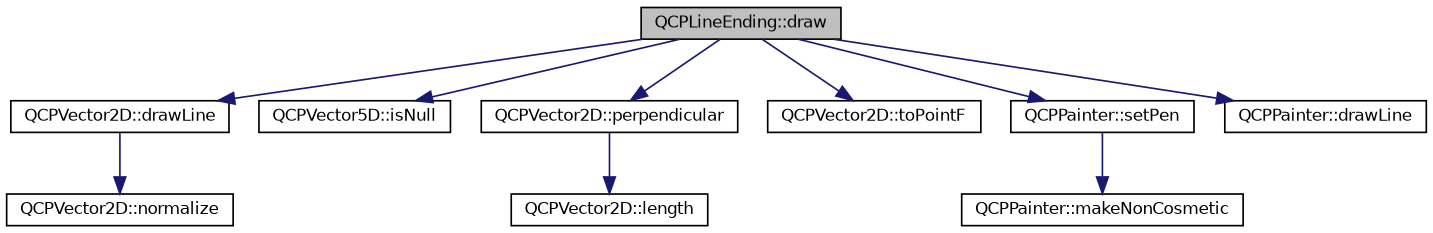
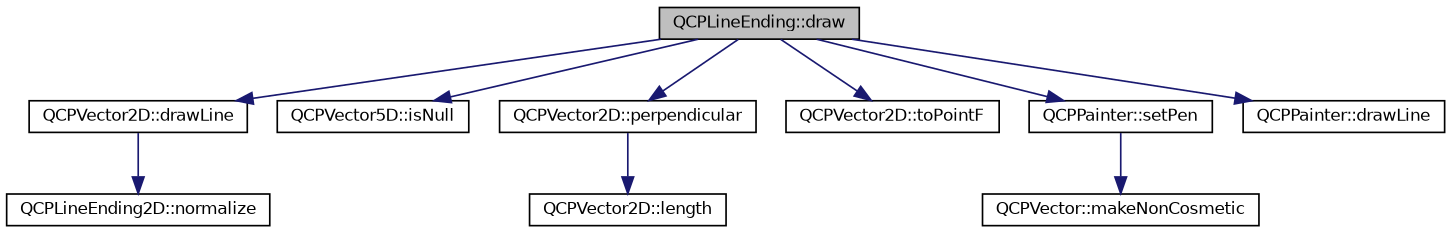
(120, 210) -> (138, 210)
(1102, 210) -> (1121, 210)
